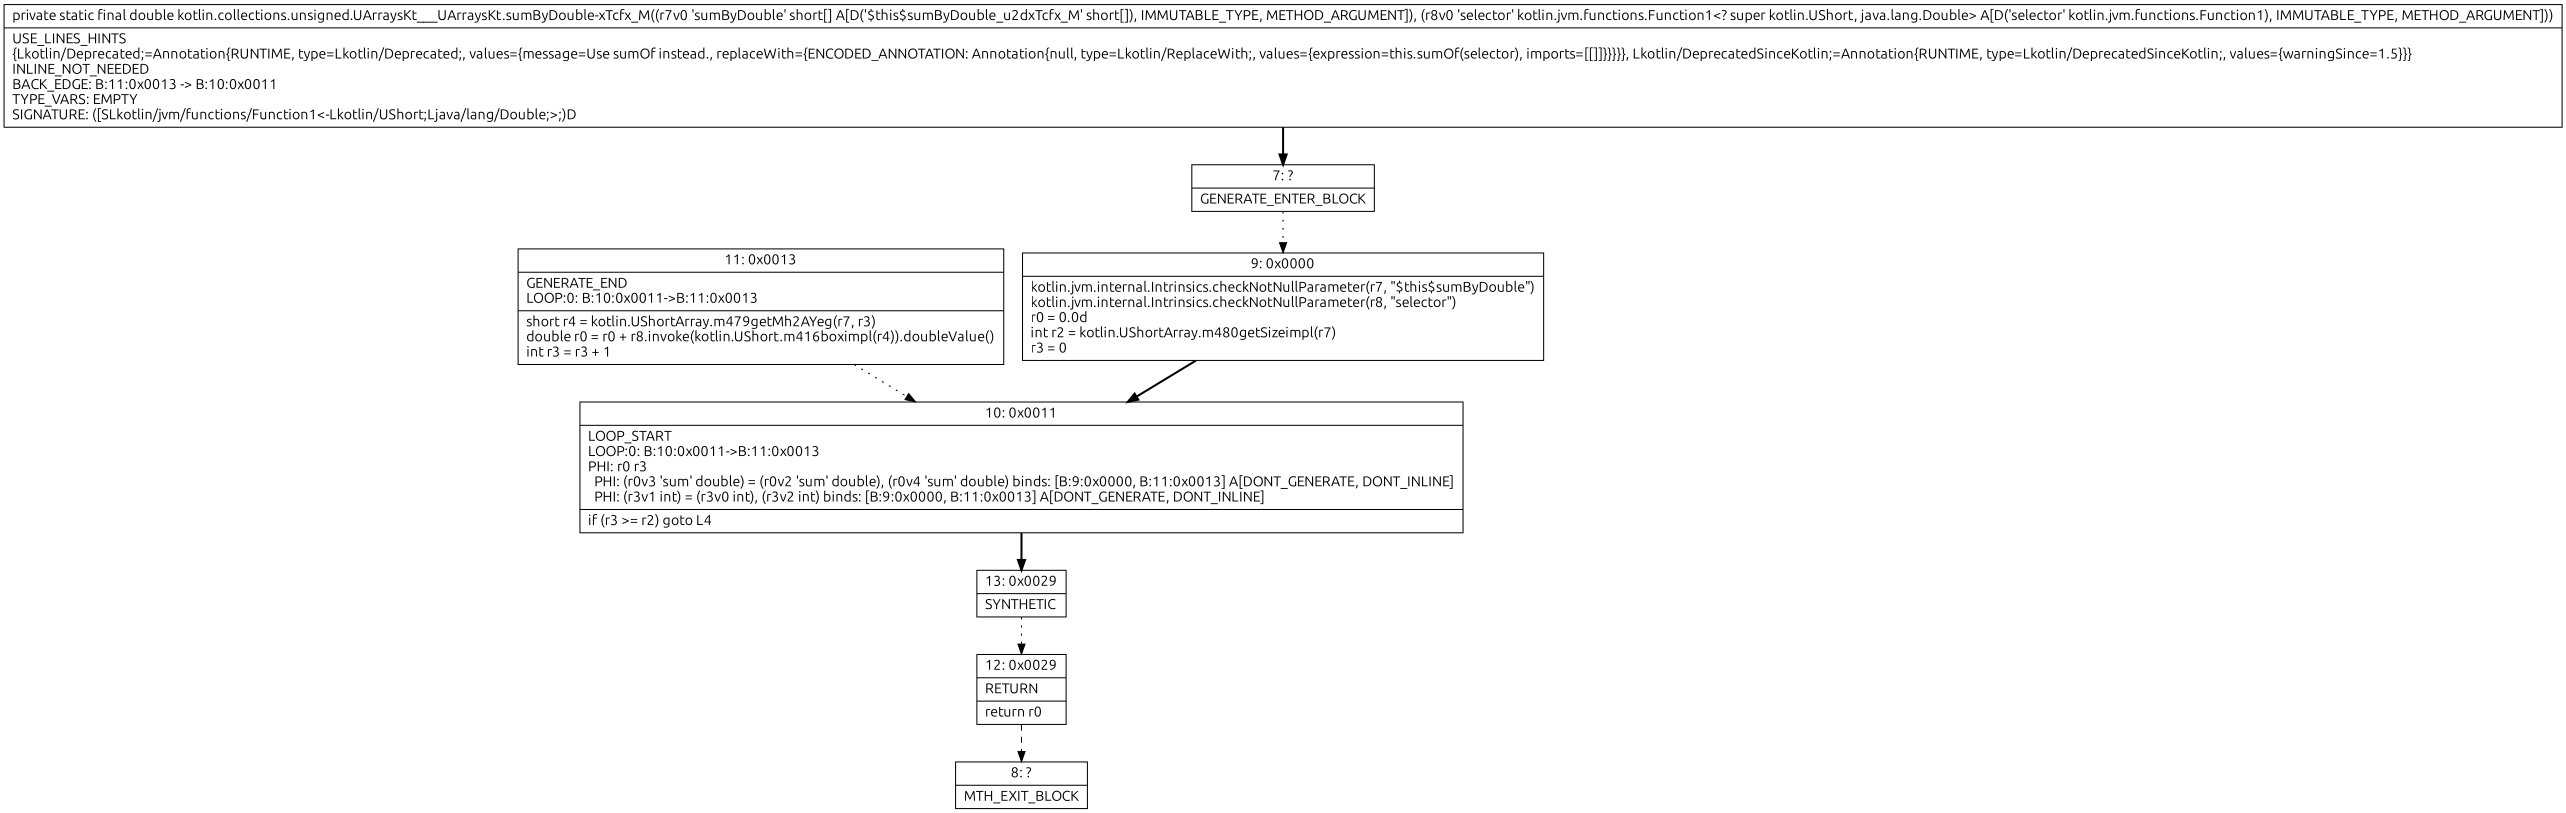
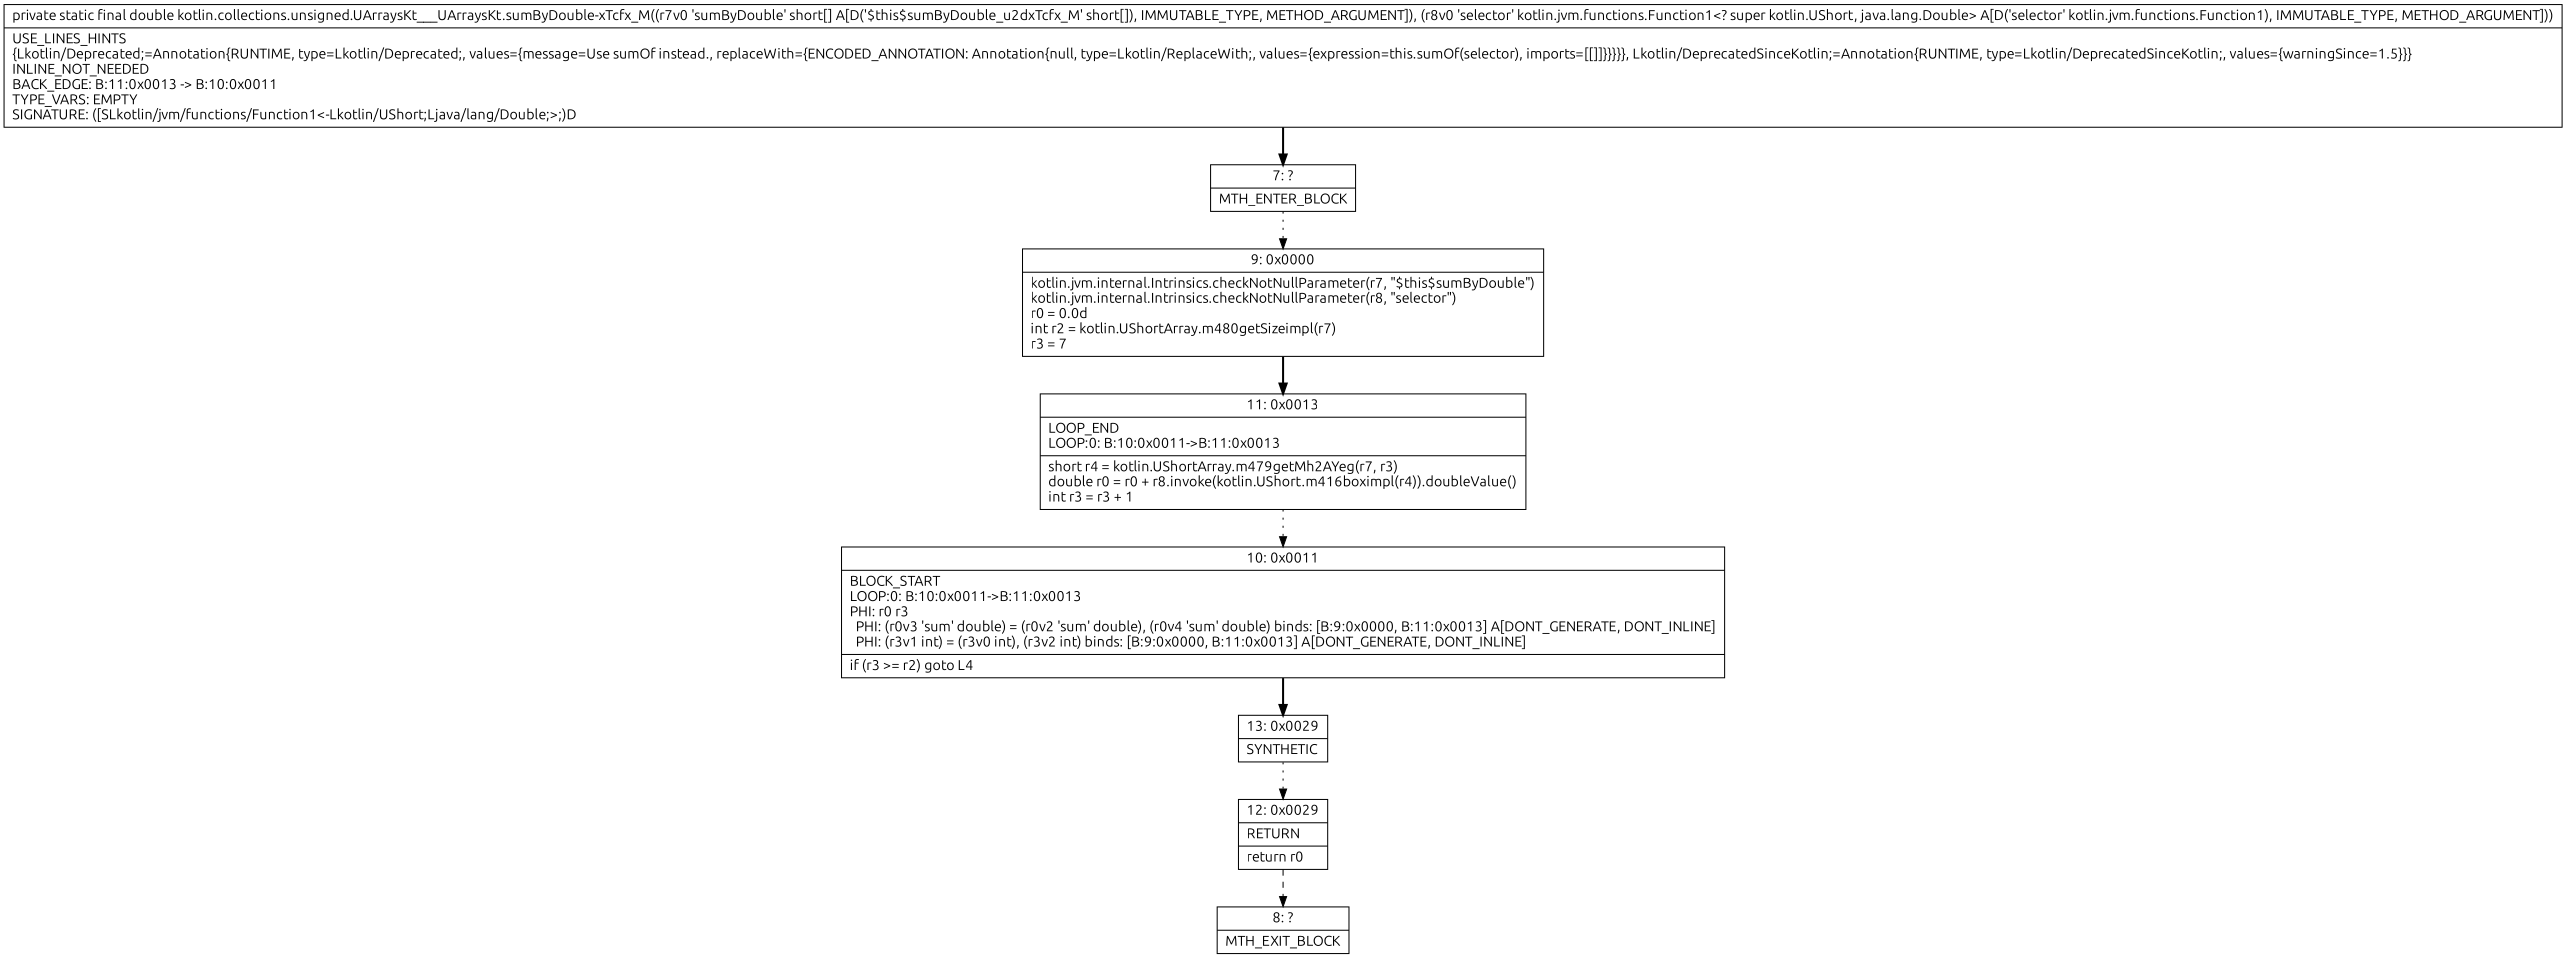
(1283, 199) -> (1283, 199)
(577, 283) -> (1084, 428)
(1049, 348) -> (1049, 344)
(1166, 379) -> (1283, 370)
(630, 436) -> (895, 581)
